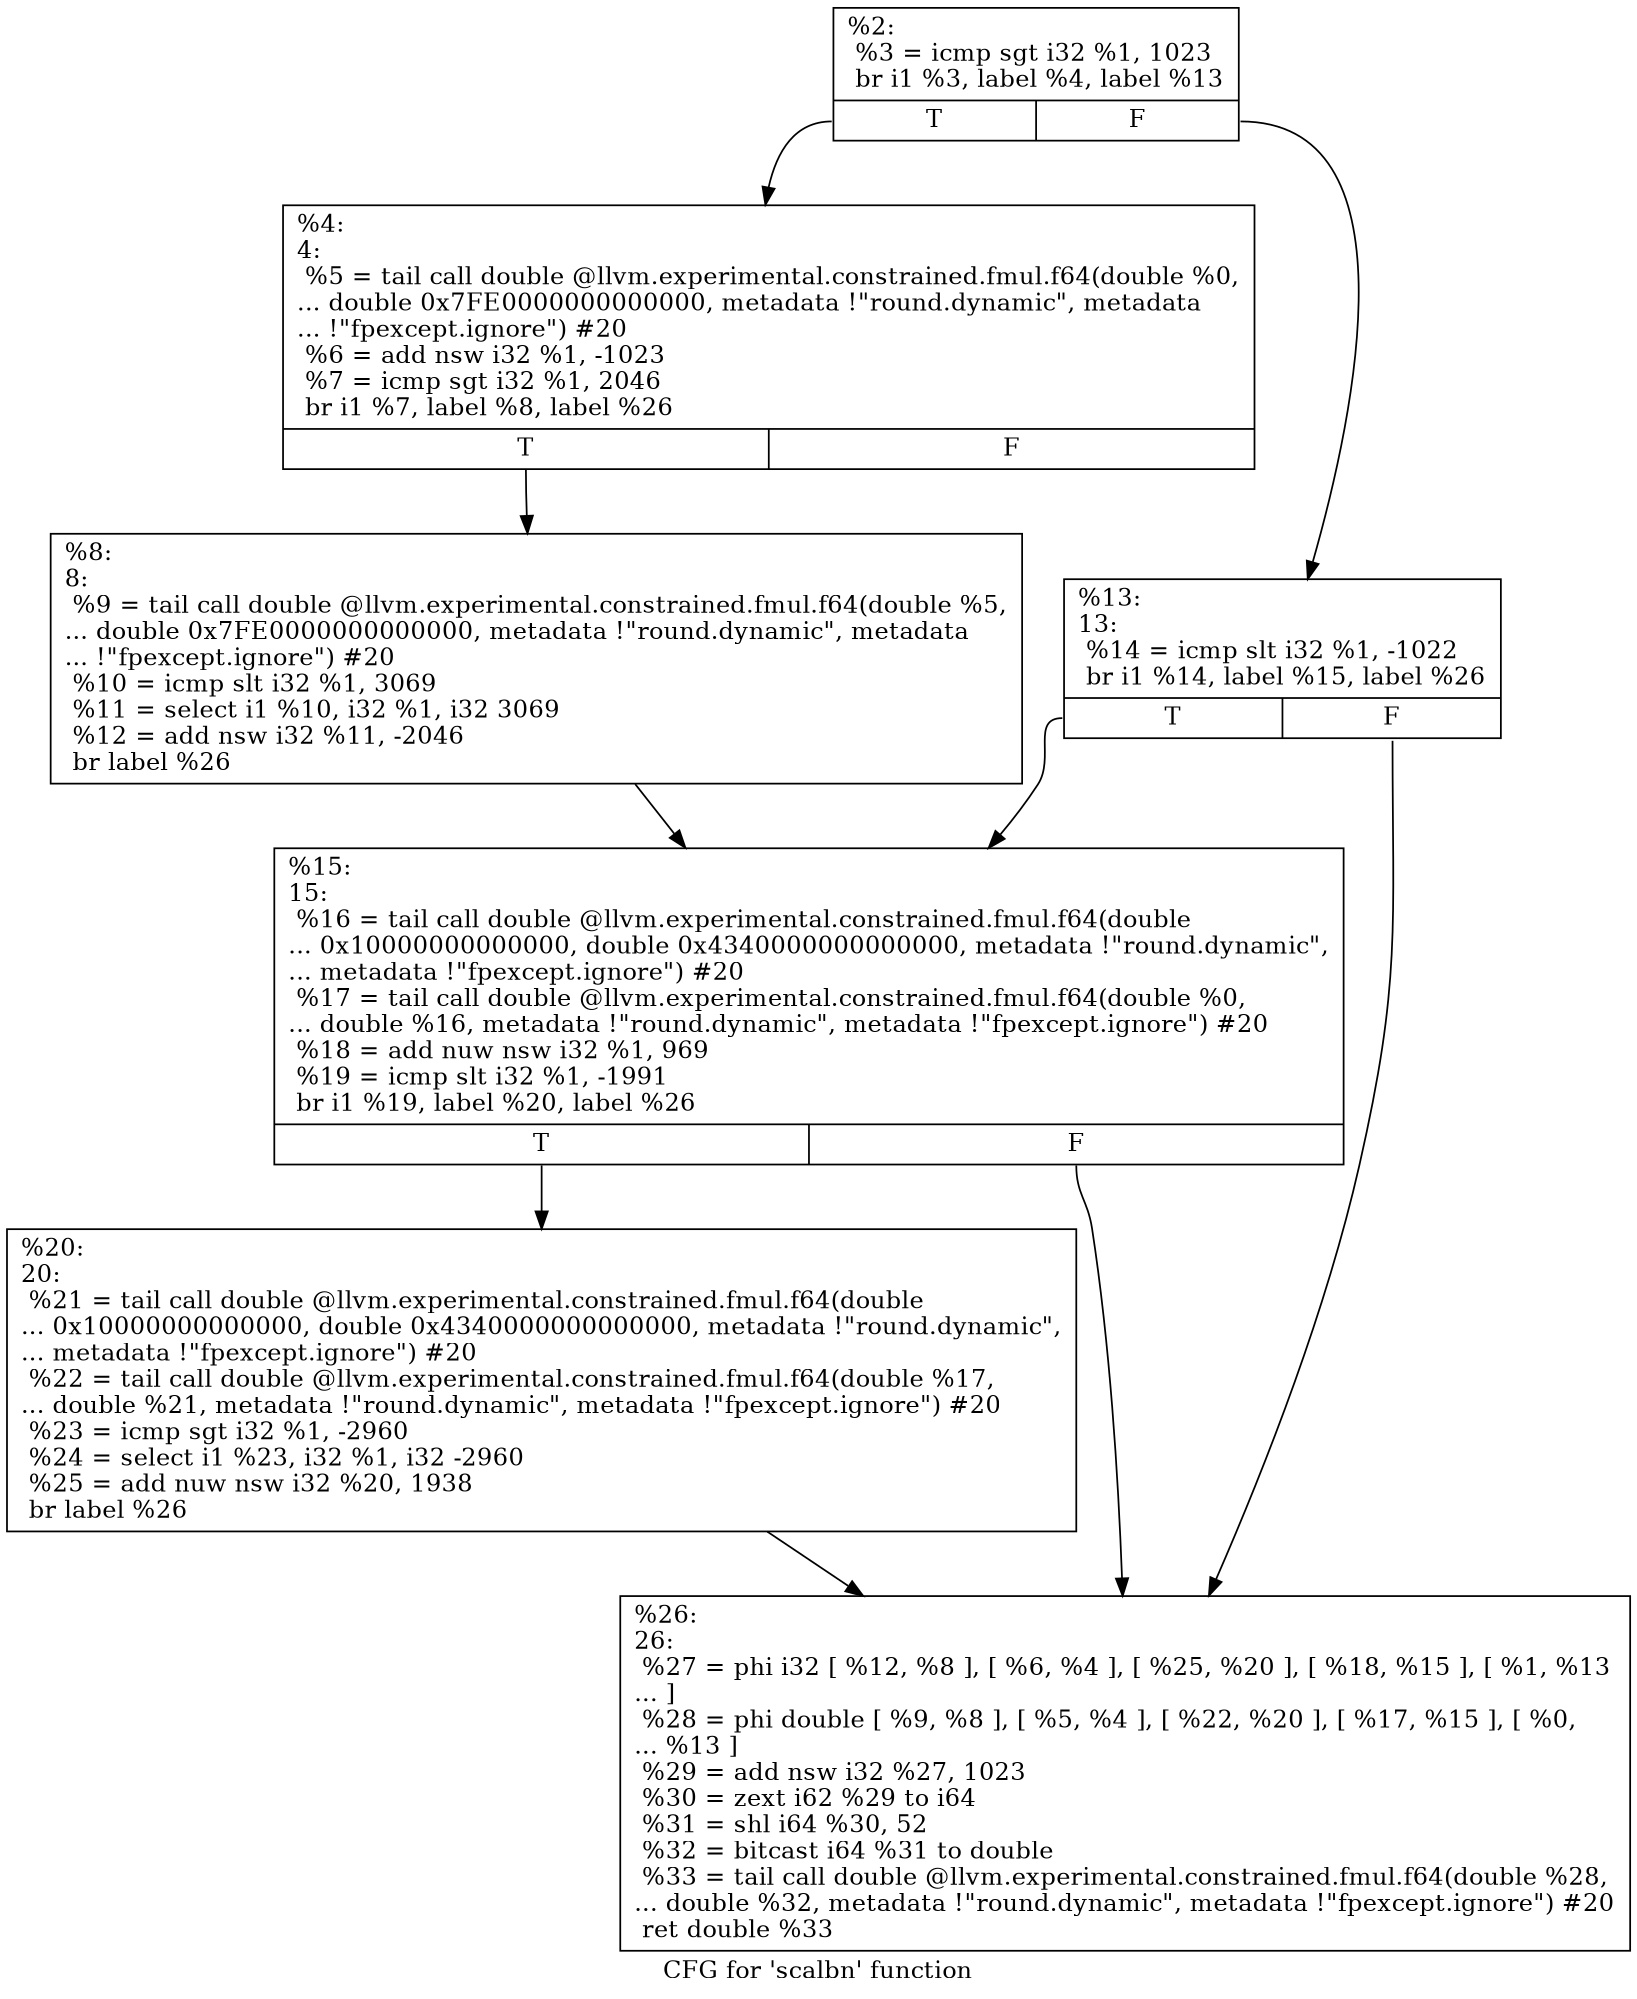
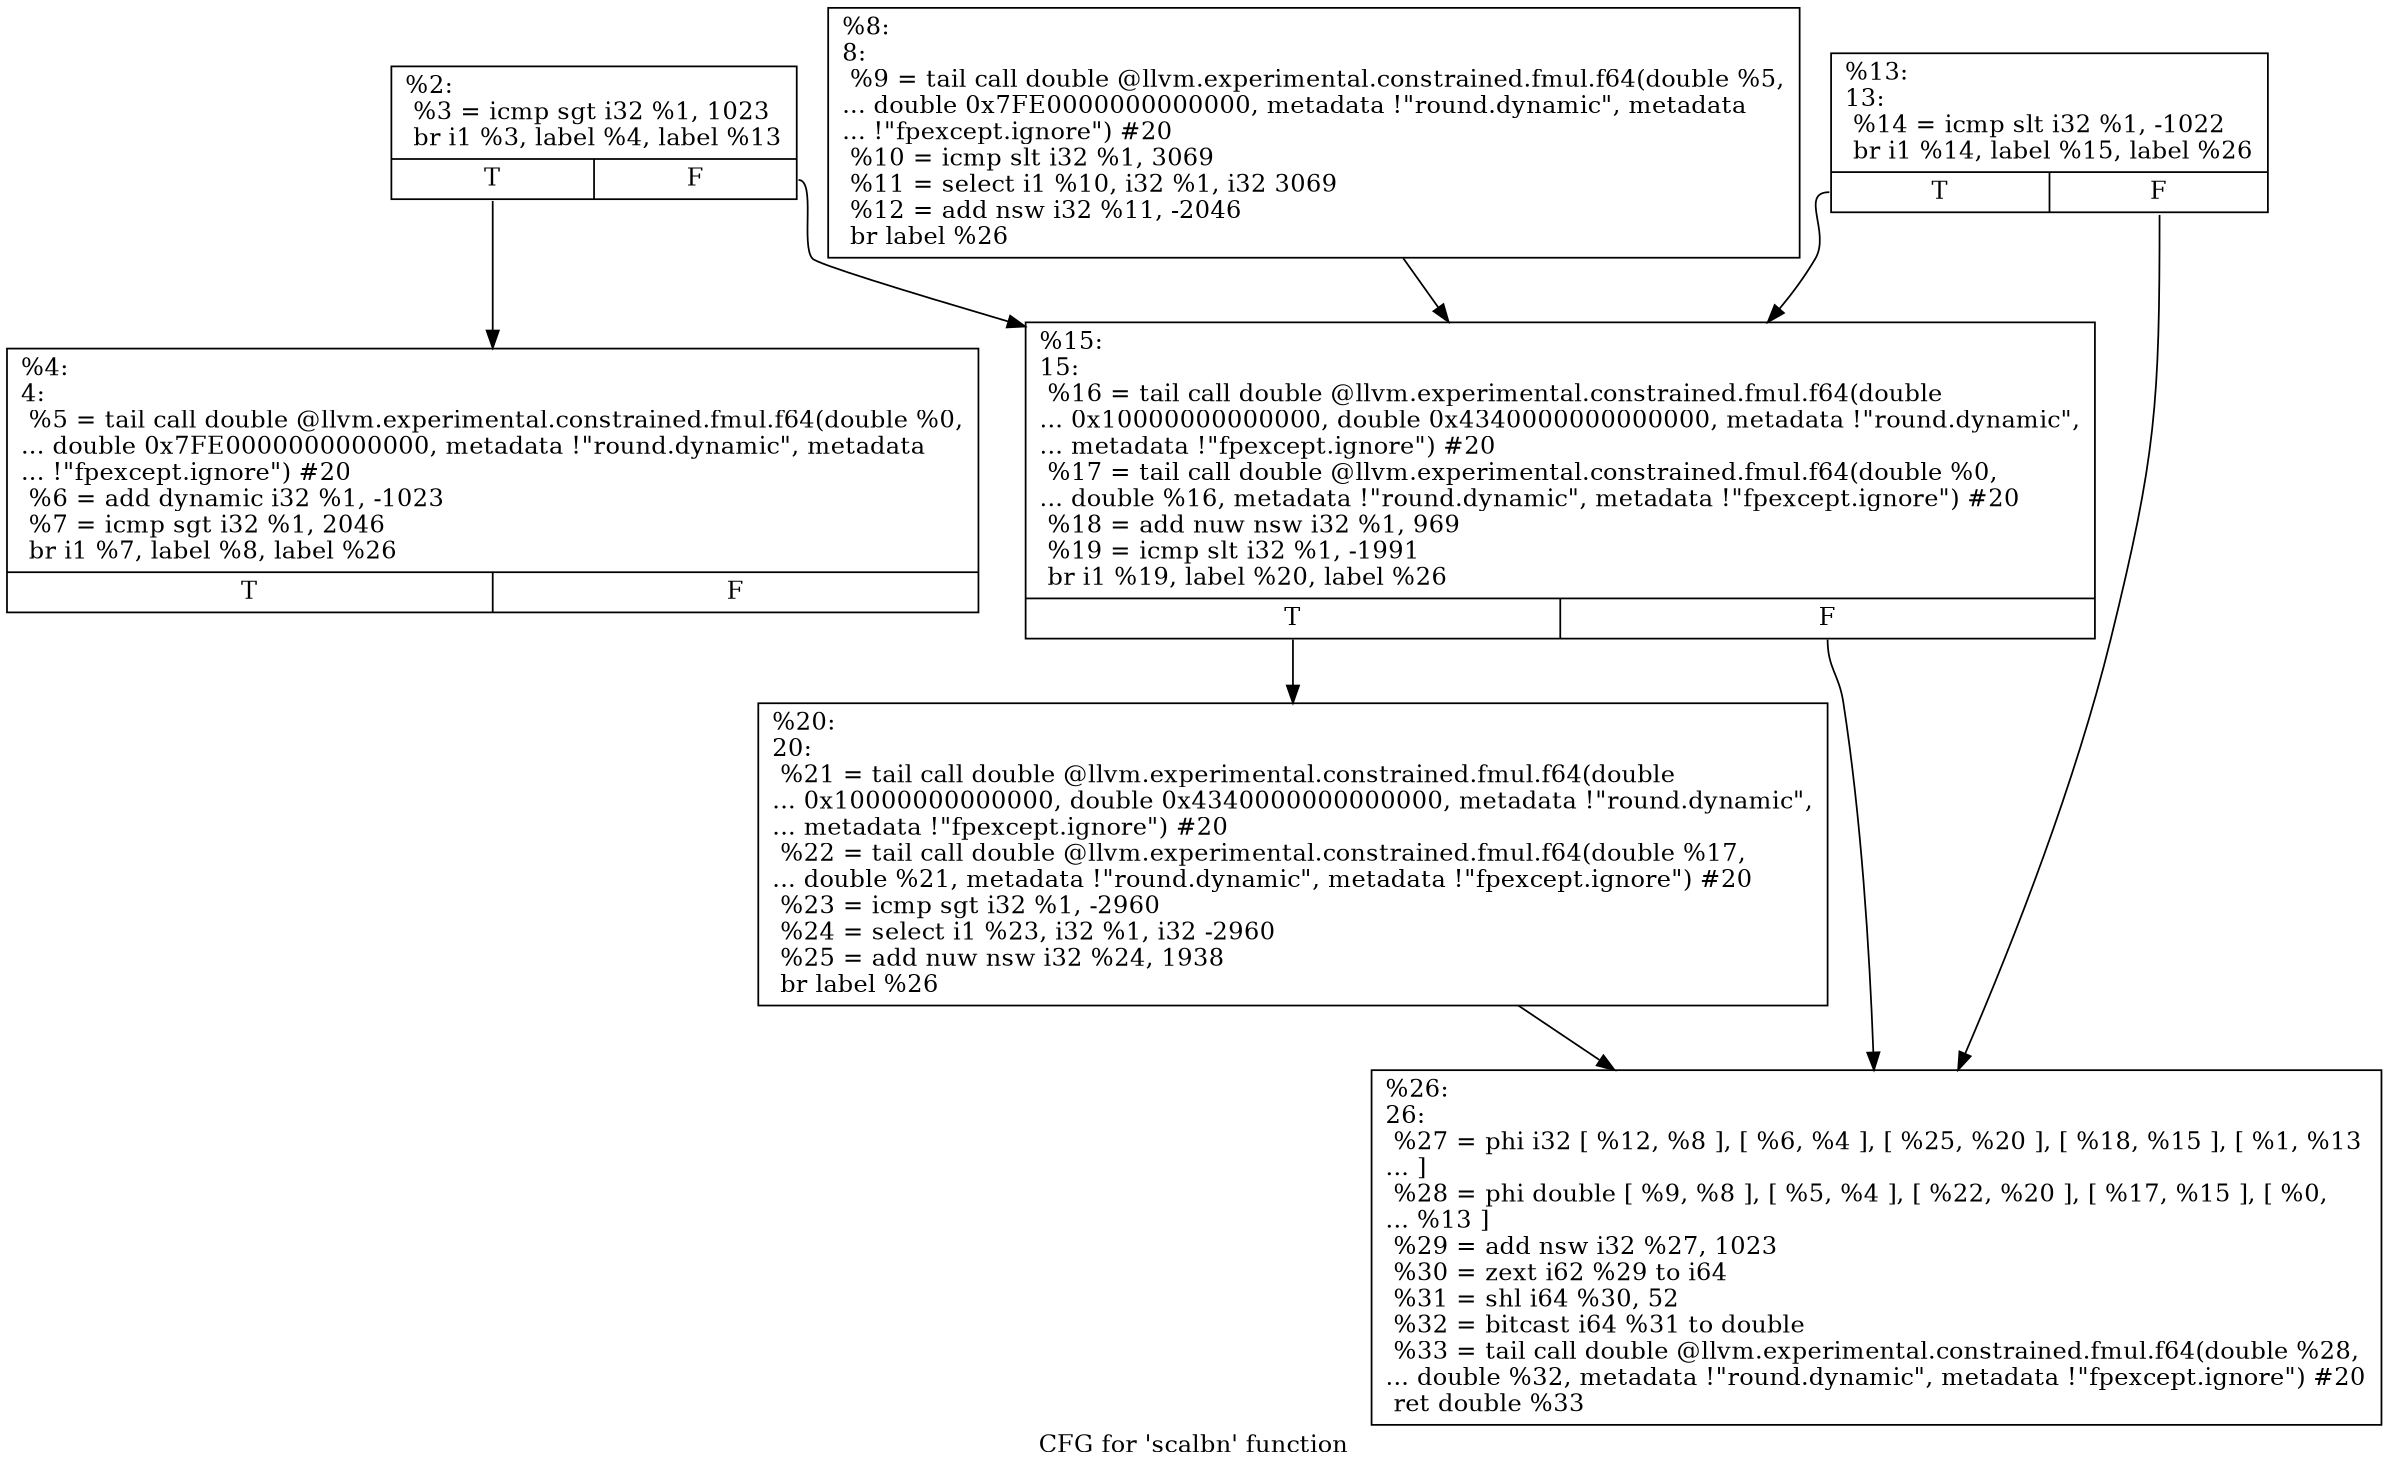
(1357, 312) -> (870, 280)
(481, 356) -> (233, 499)
(526, 493) -> none
(247, 1484) -> (999, 958)
